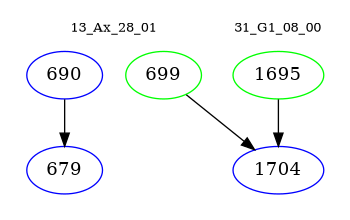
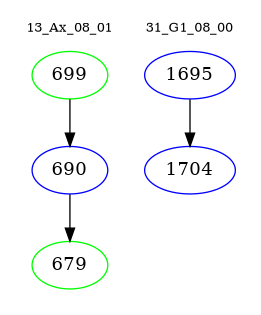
(114, 28) -> (70, 28)
(278, 75) -> (190, 75)
(204, 109) -> (70, 116)
(65, 170) -> (70, 265)
